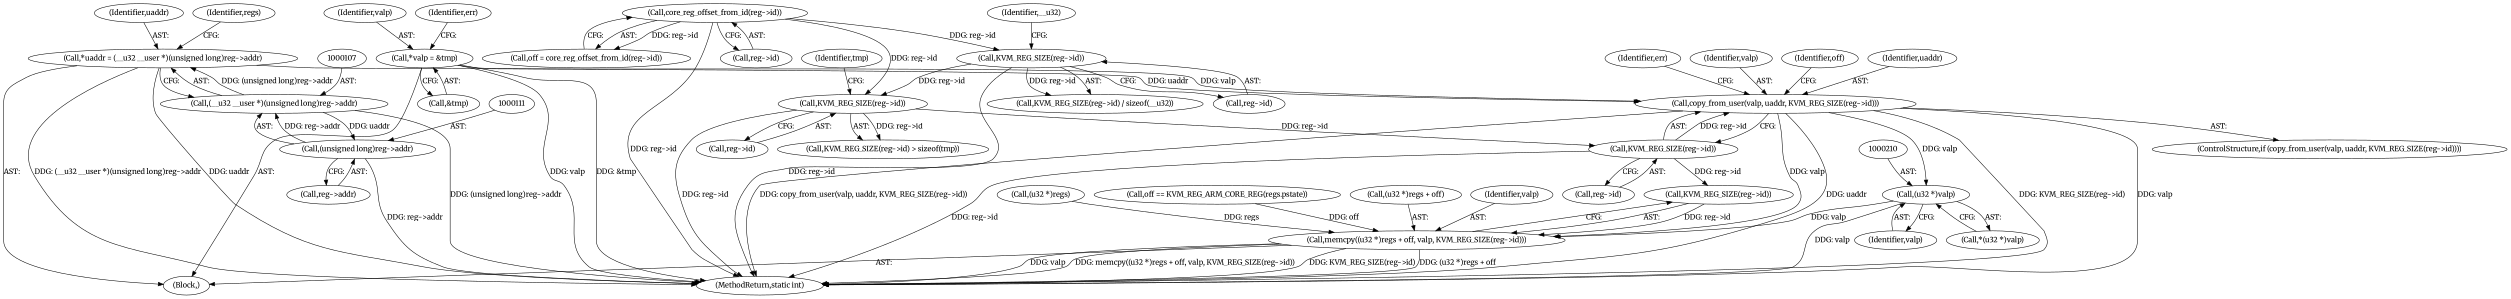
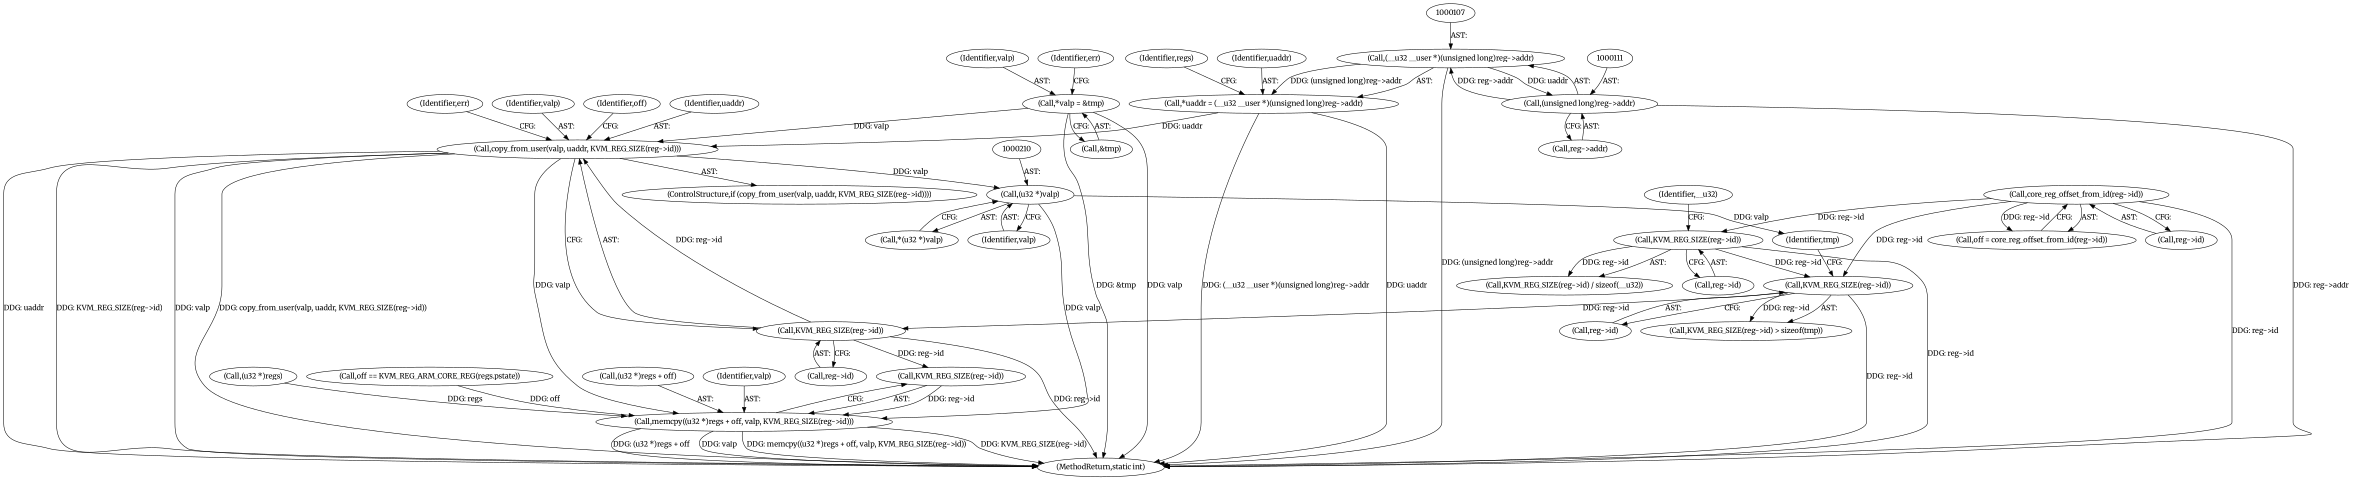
(167, 88) -> none
(1379, 280) -> (1428, 202)
(186, 286) -> none
